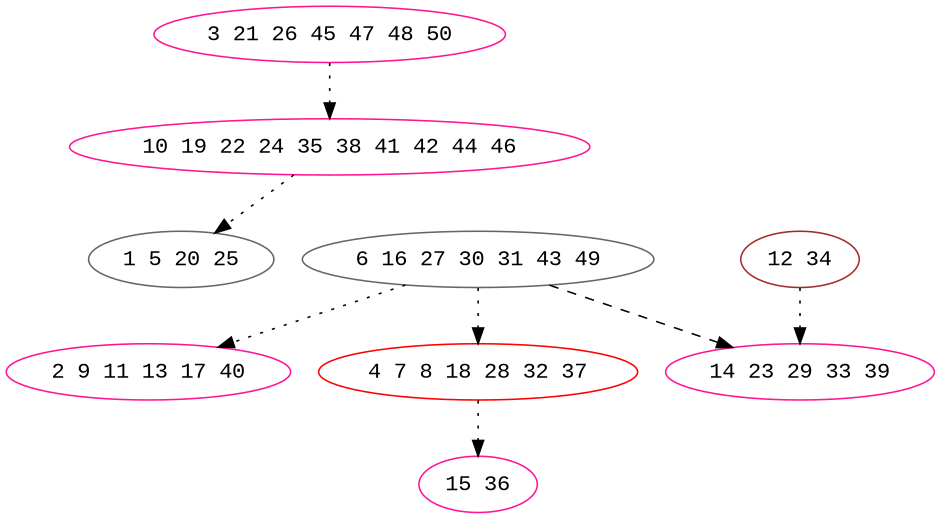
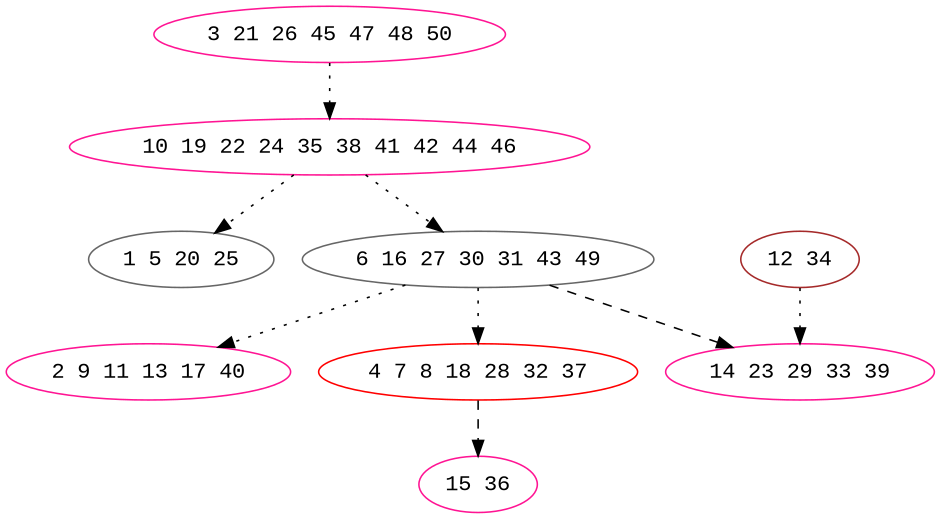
none -> (398, 198)
(478, 420) -> (478, 420)
